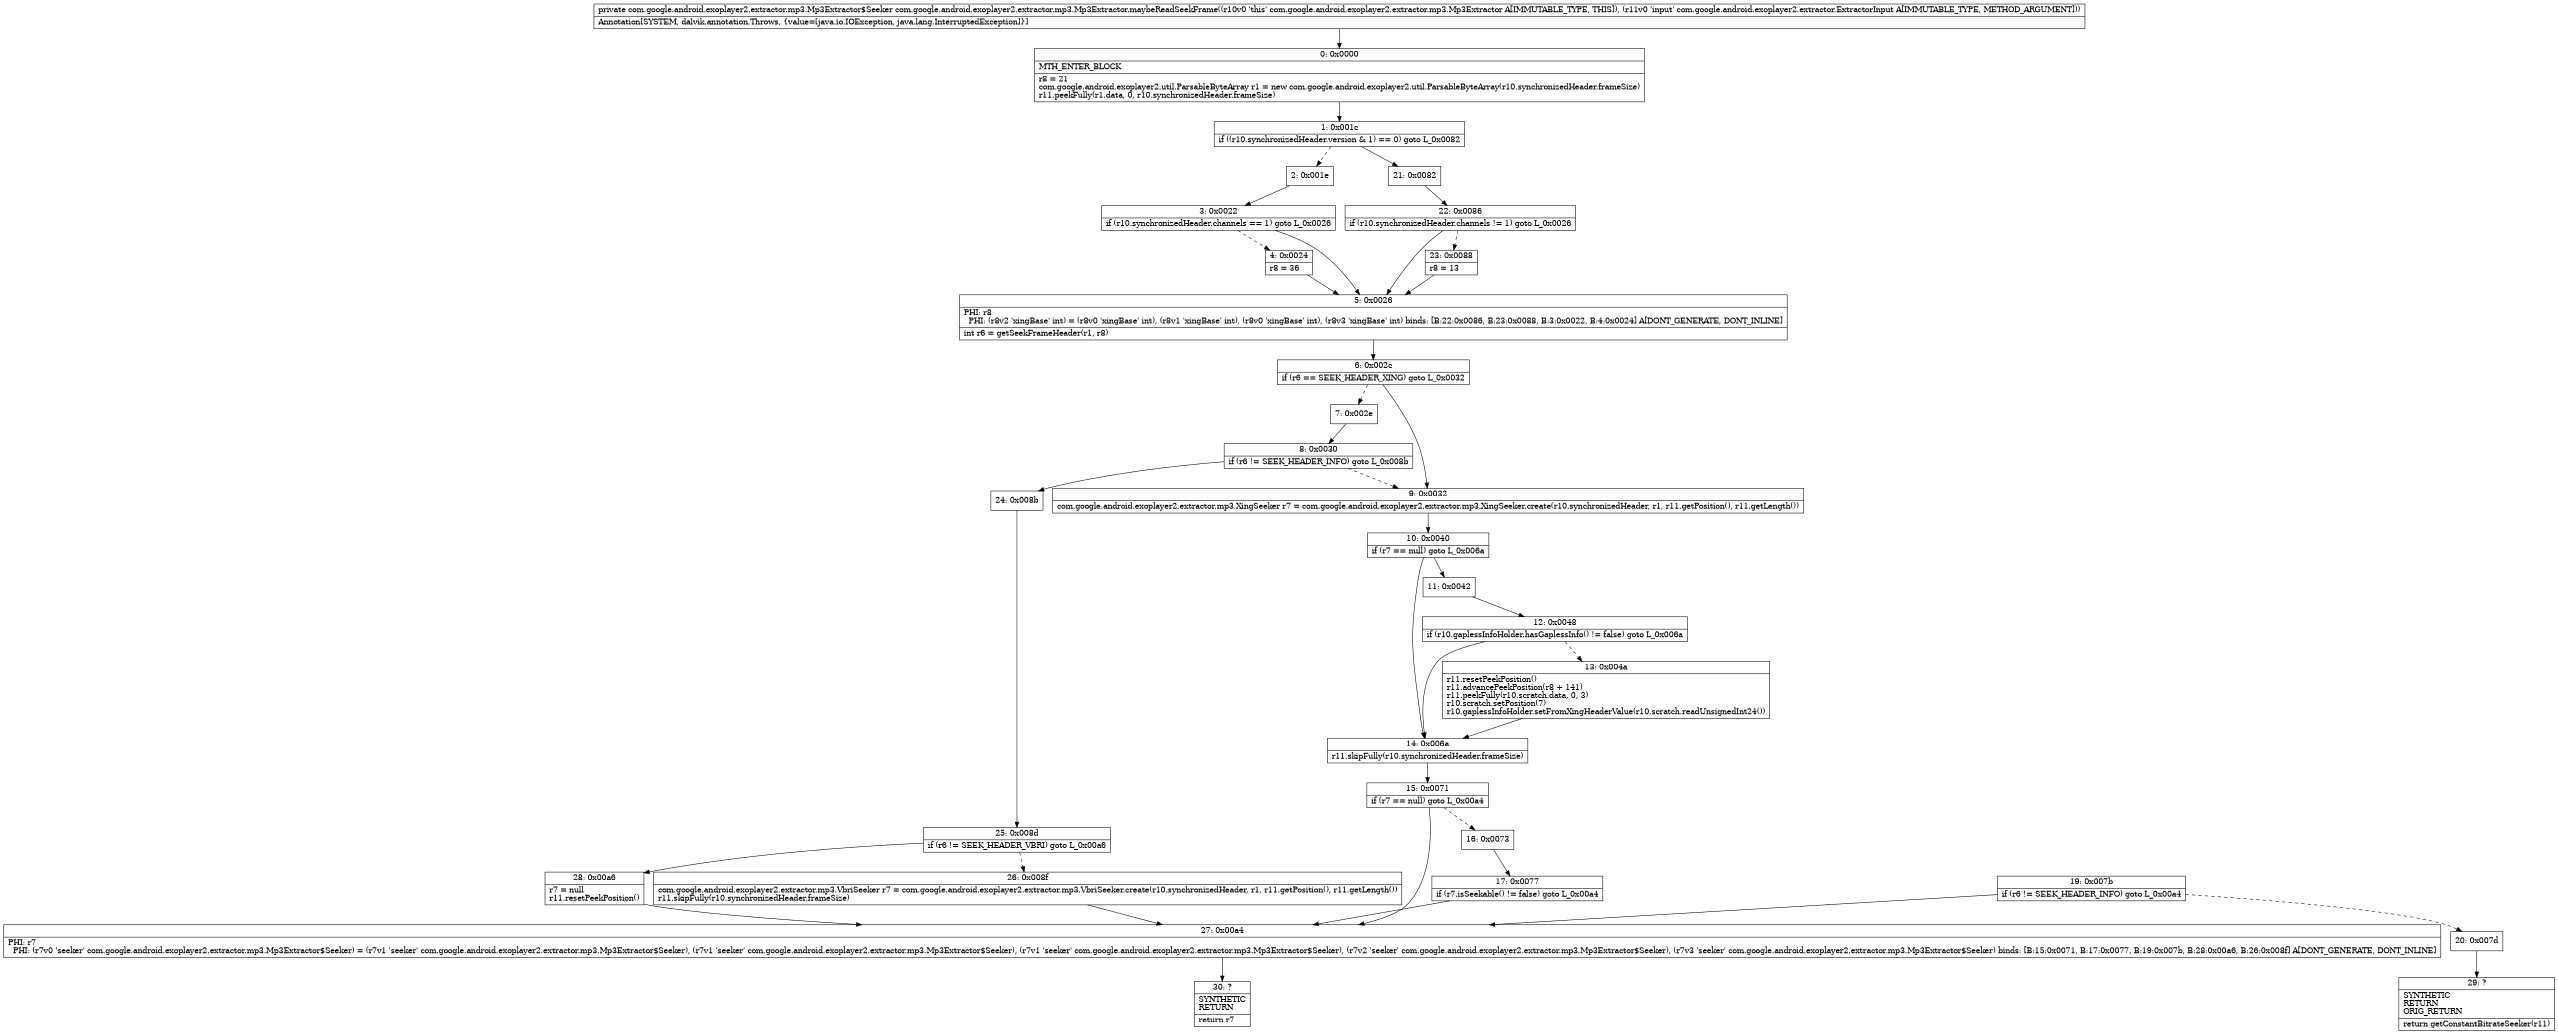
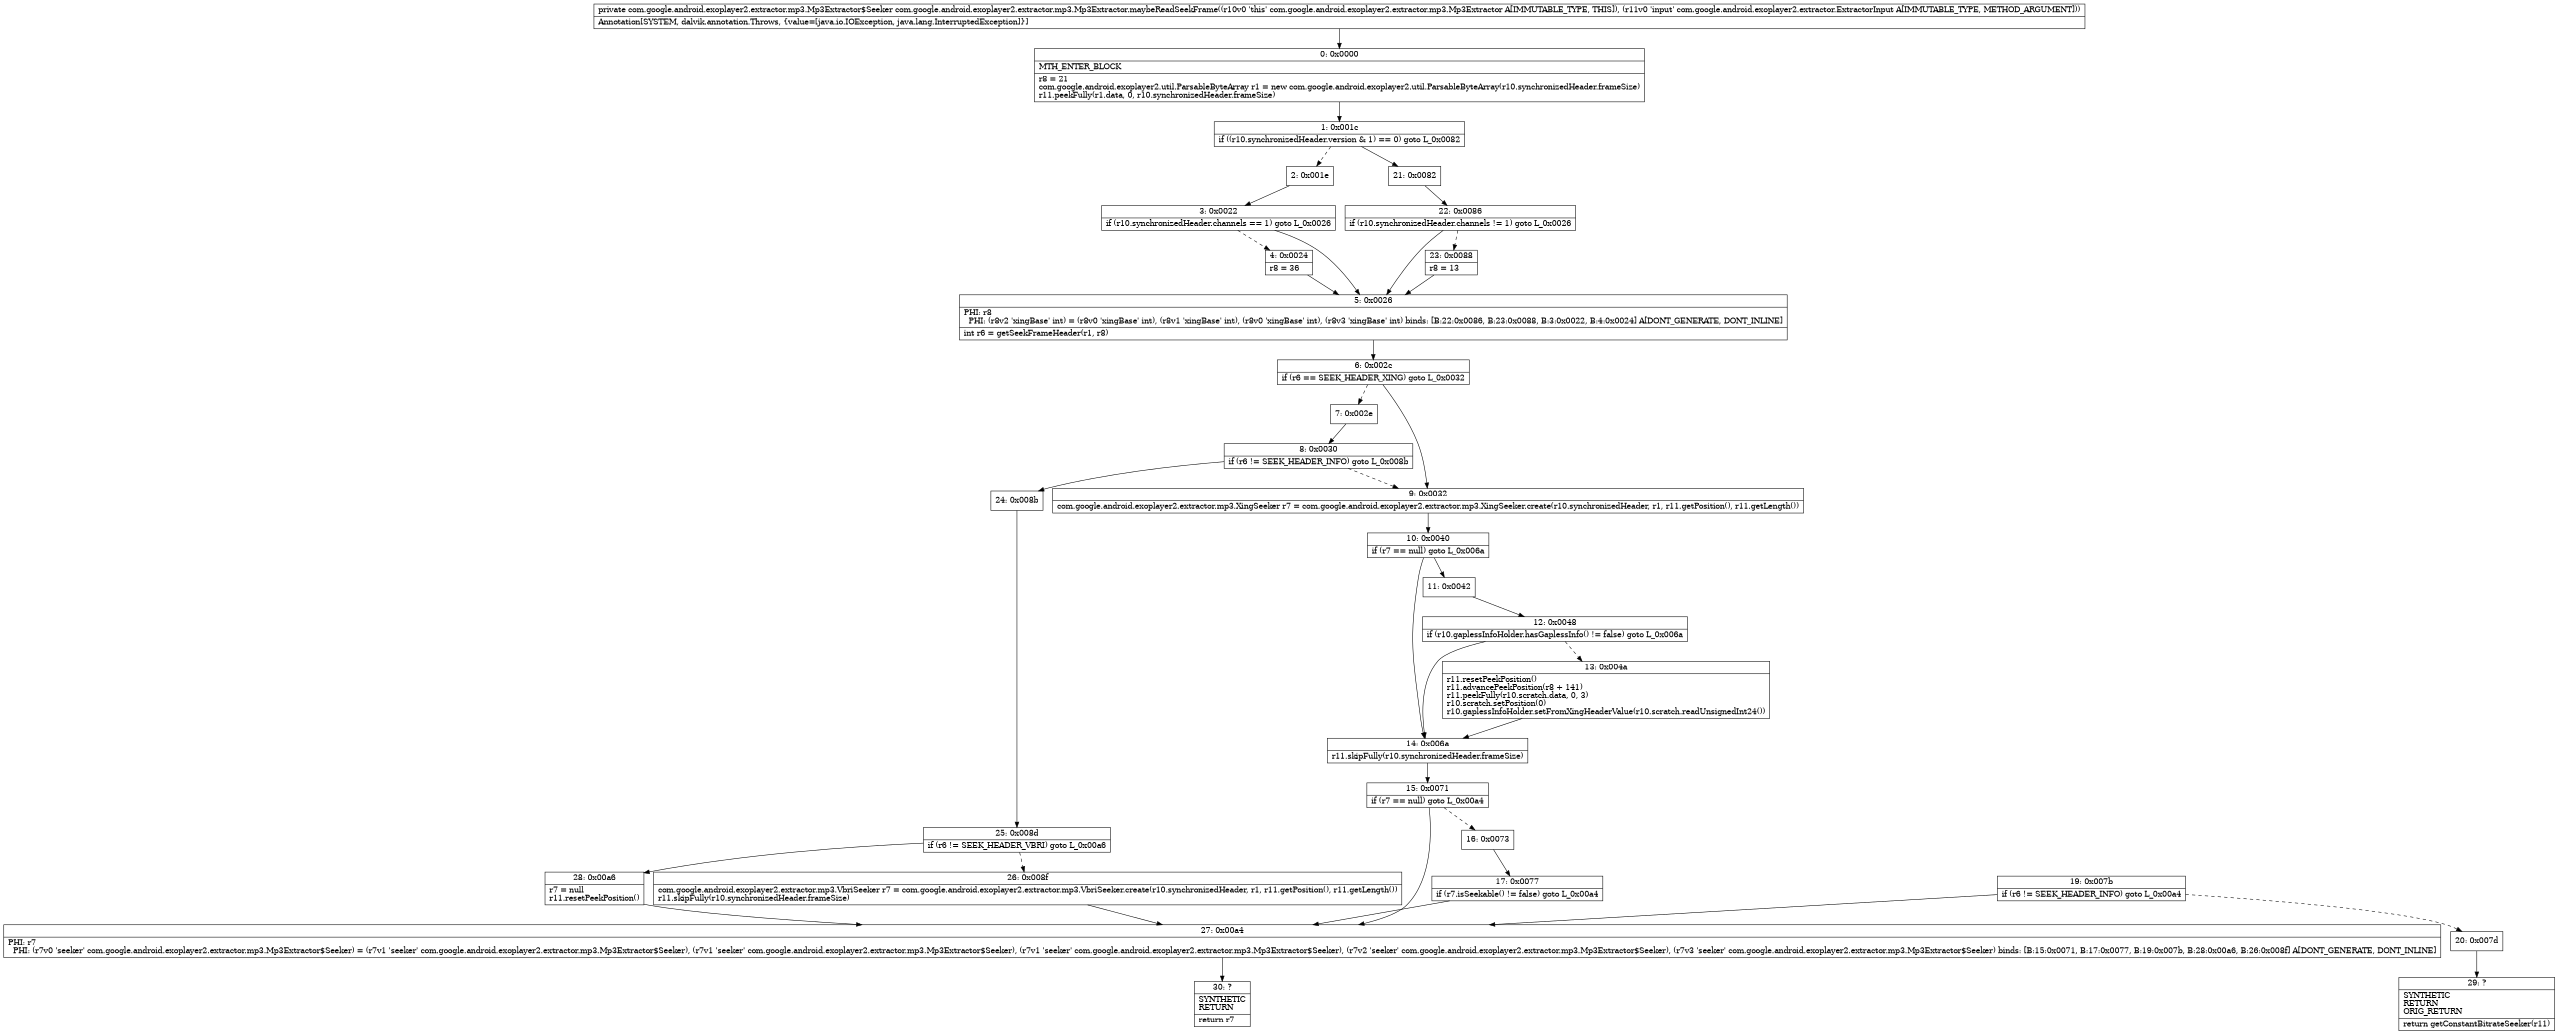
(1496, 704) -> (1496, 704)
